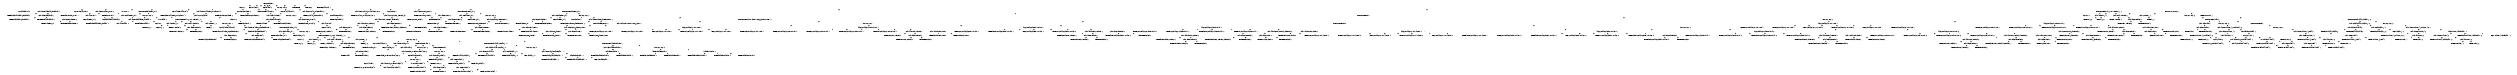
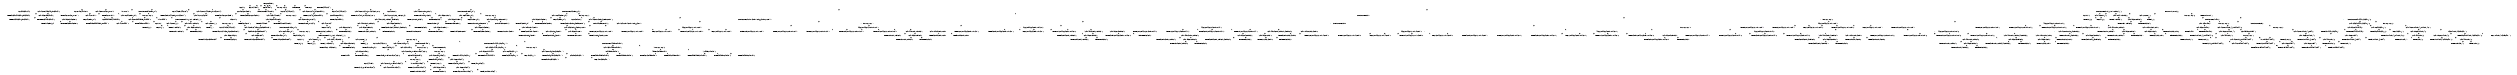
none -> (339, 12)
(564, 34) -> (575, 33)
(2218, 40) -> none
(577, 60) -> none
